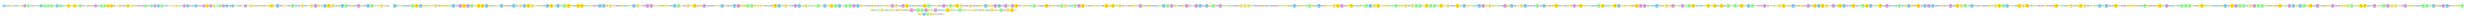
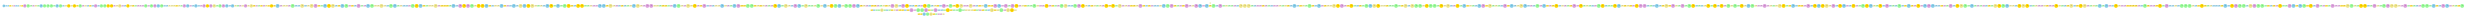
none -> (391, 6)
